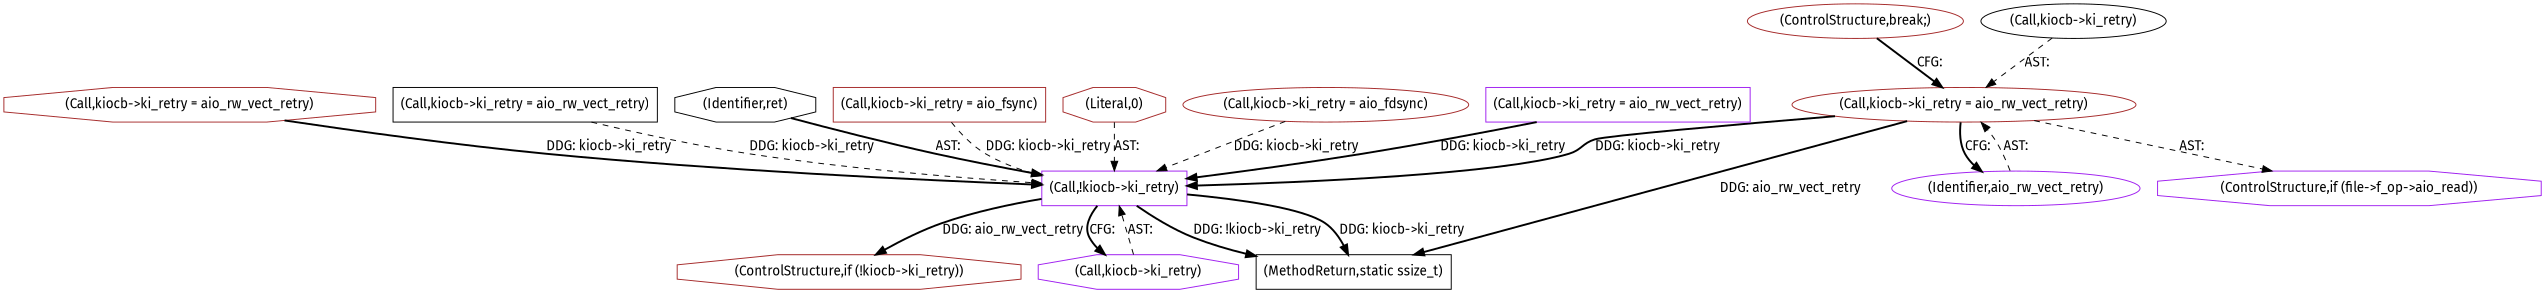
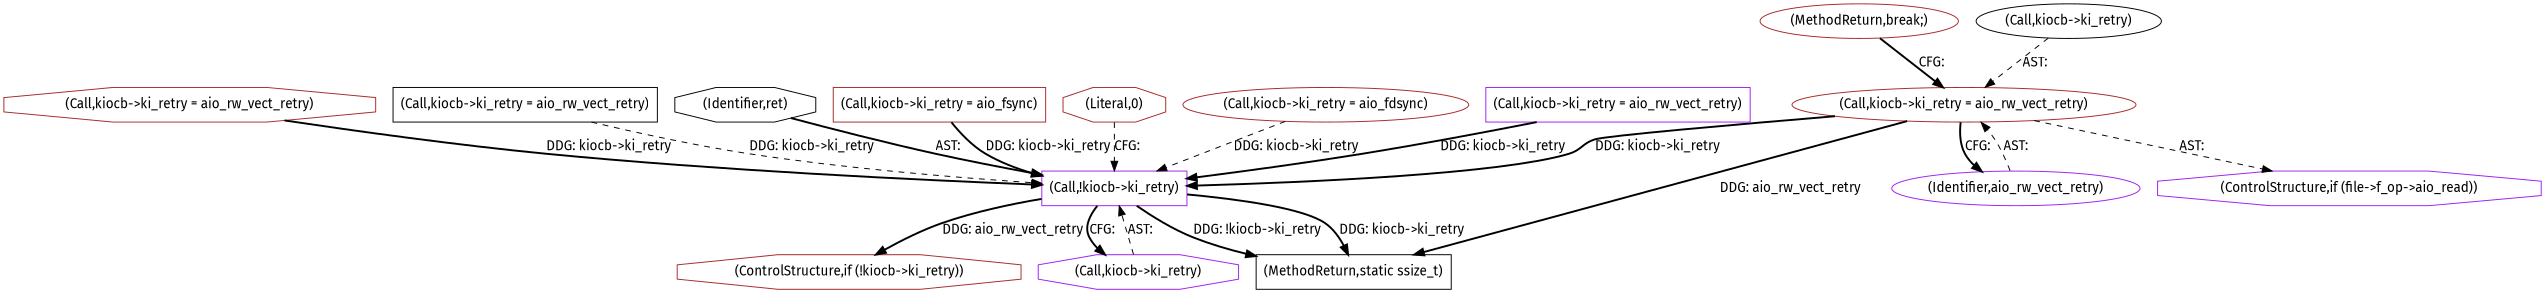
(1855, 21) -> (1859, 21)
(1129, 147) -> (1129, 147)
(987, 155) -> (987, 155)
